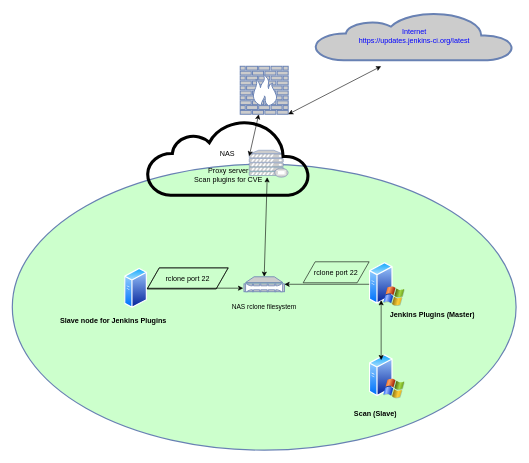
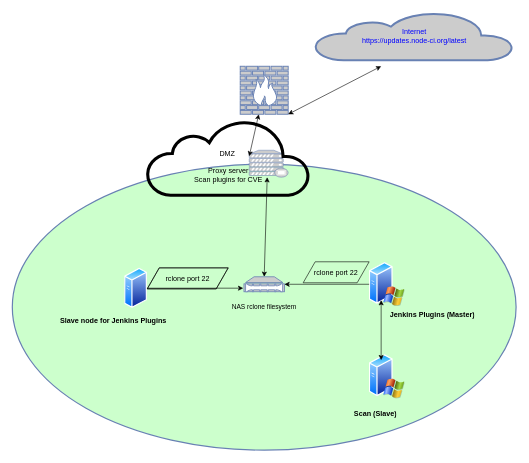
(415, 36) -> (415, 36)
(229, 158) -> (229, 158)
